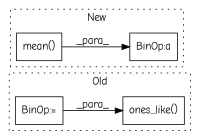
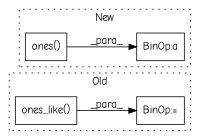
(39, 47) -> (46, 47)
(89, 111) -> (103, 111)
